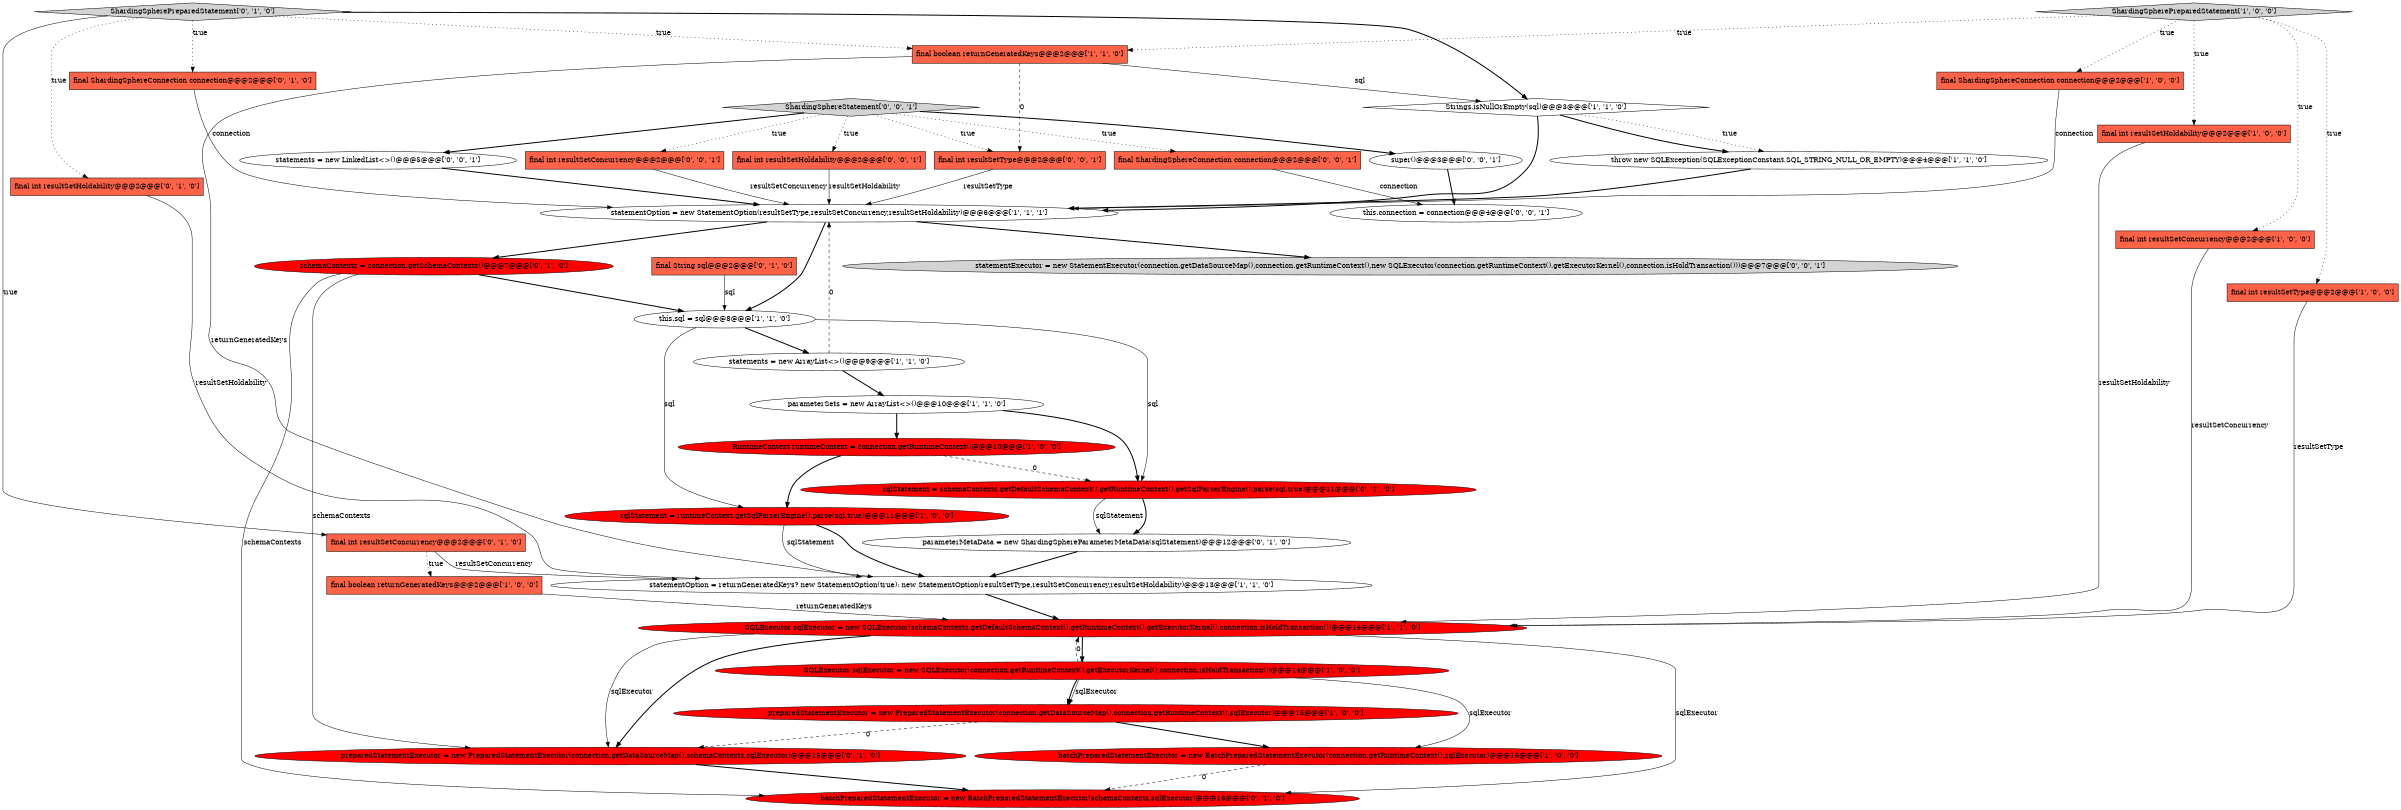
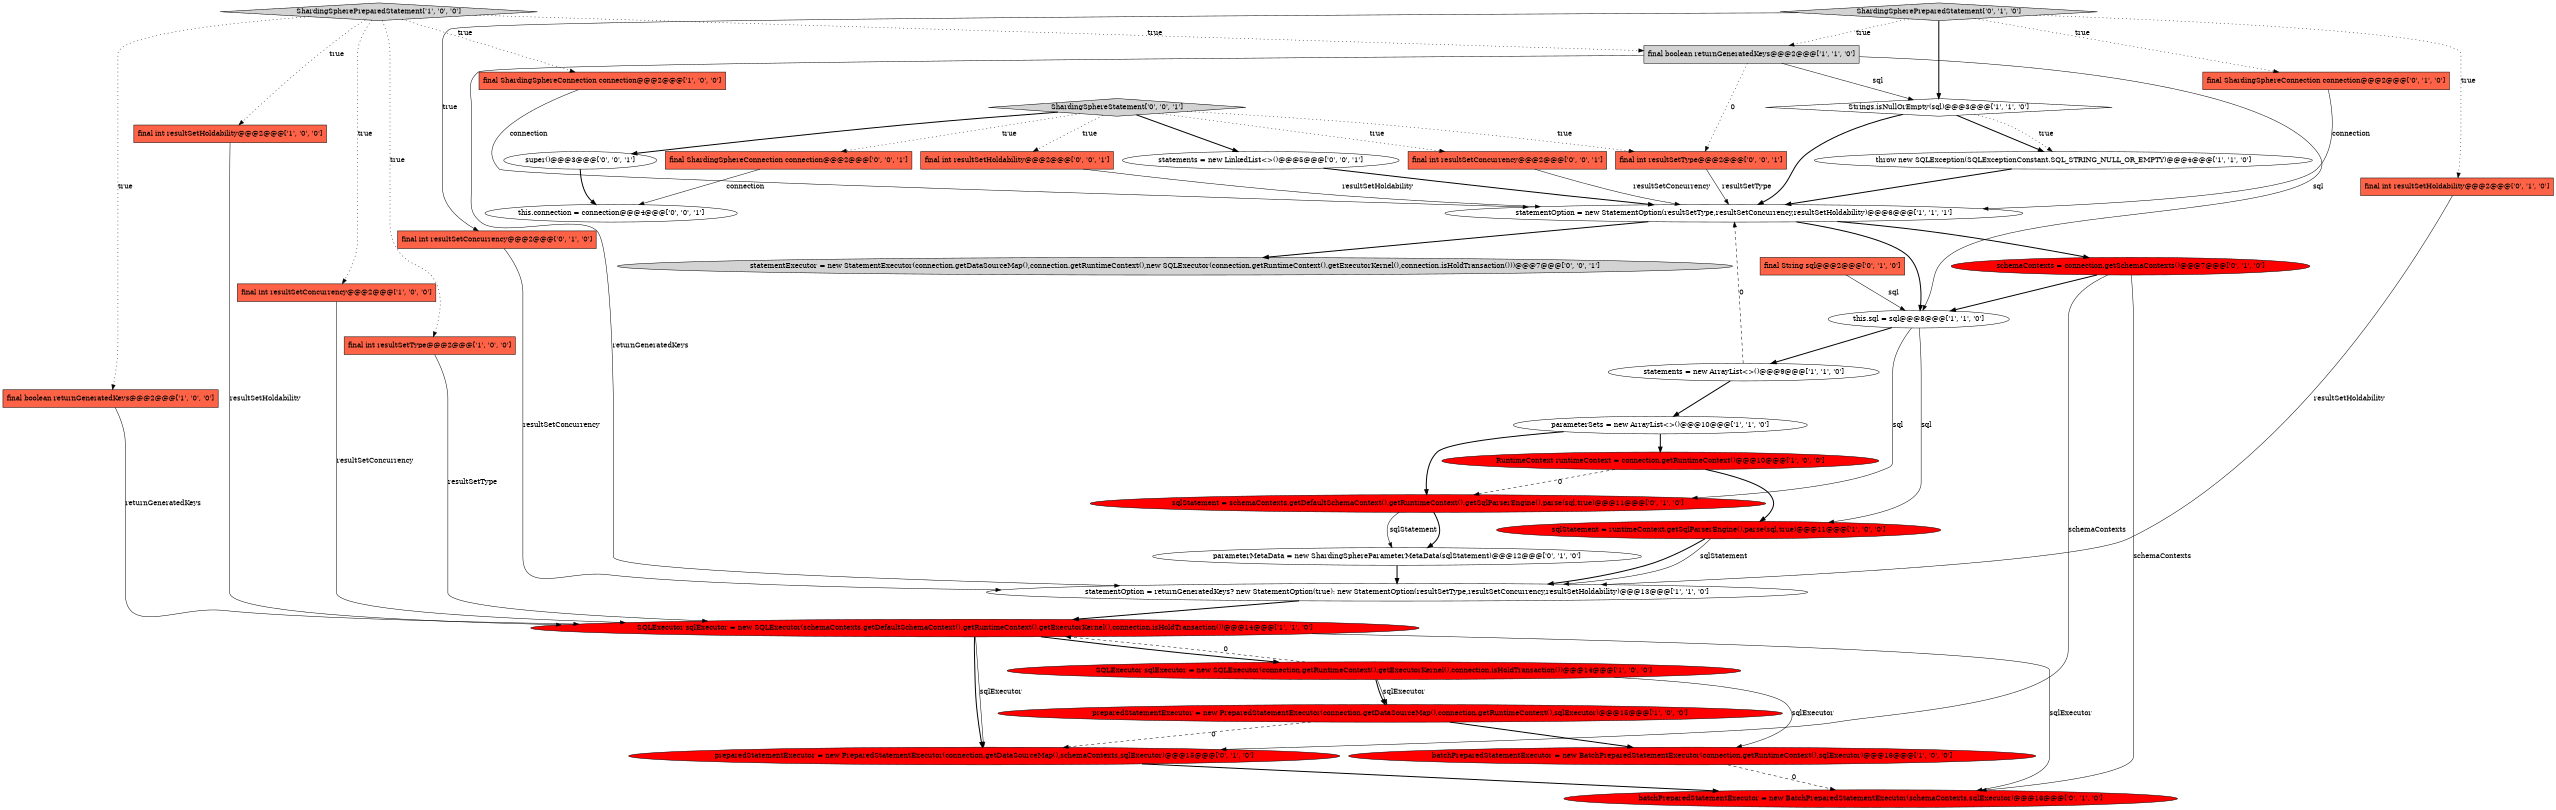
(1020, 54) -> (1752, 54)
(1020, 105) -> (1727, 105)
none -> (2311, 147)
(427, 562) -> (118, 121)
